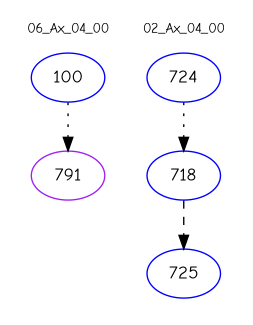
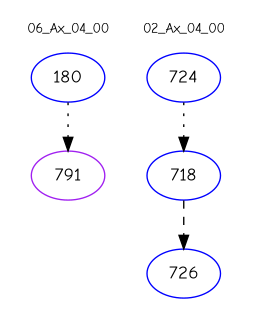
(68, 78) -> (68, 78)
(184, 274) -> (184, 274)
